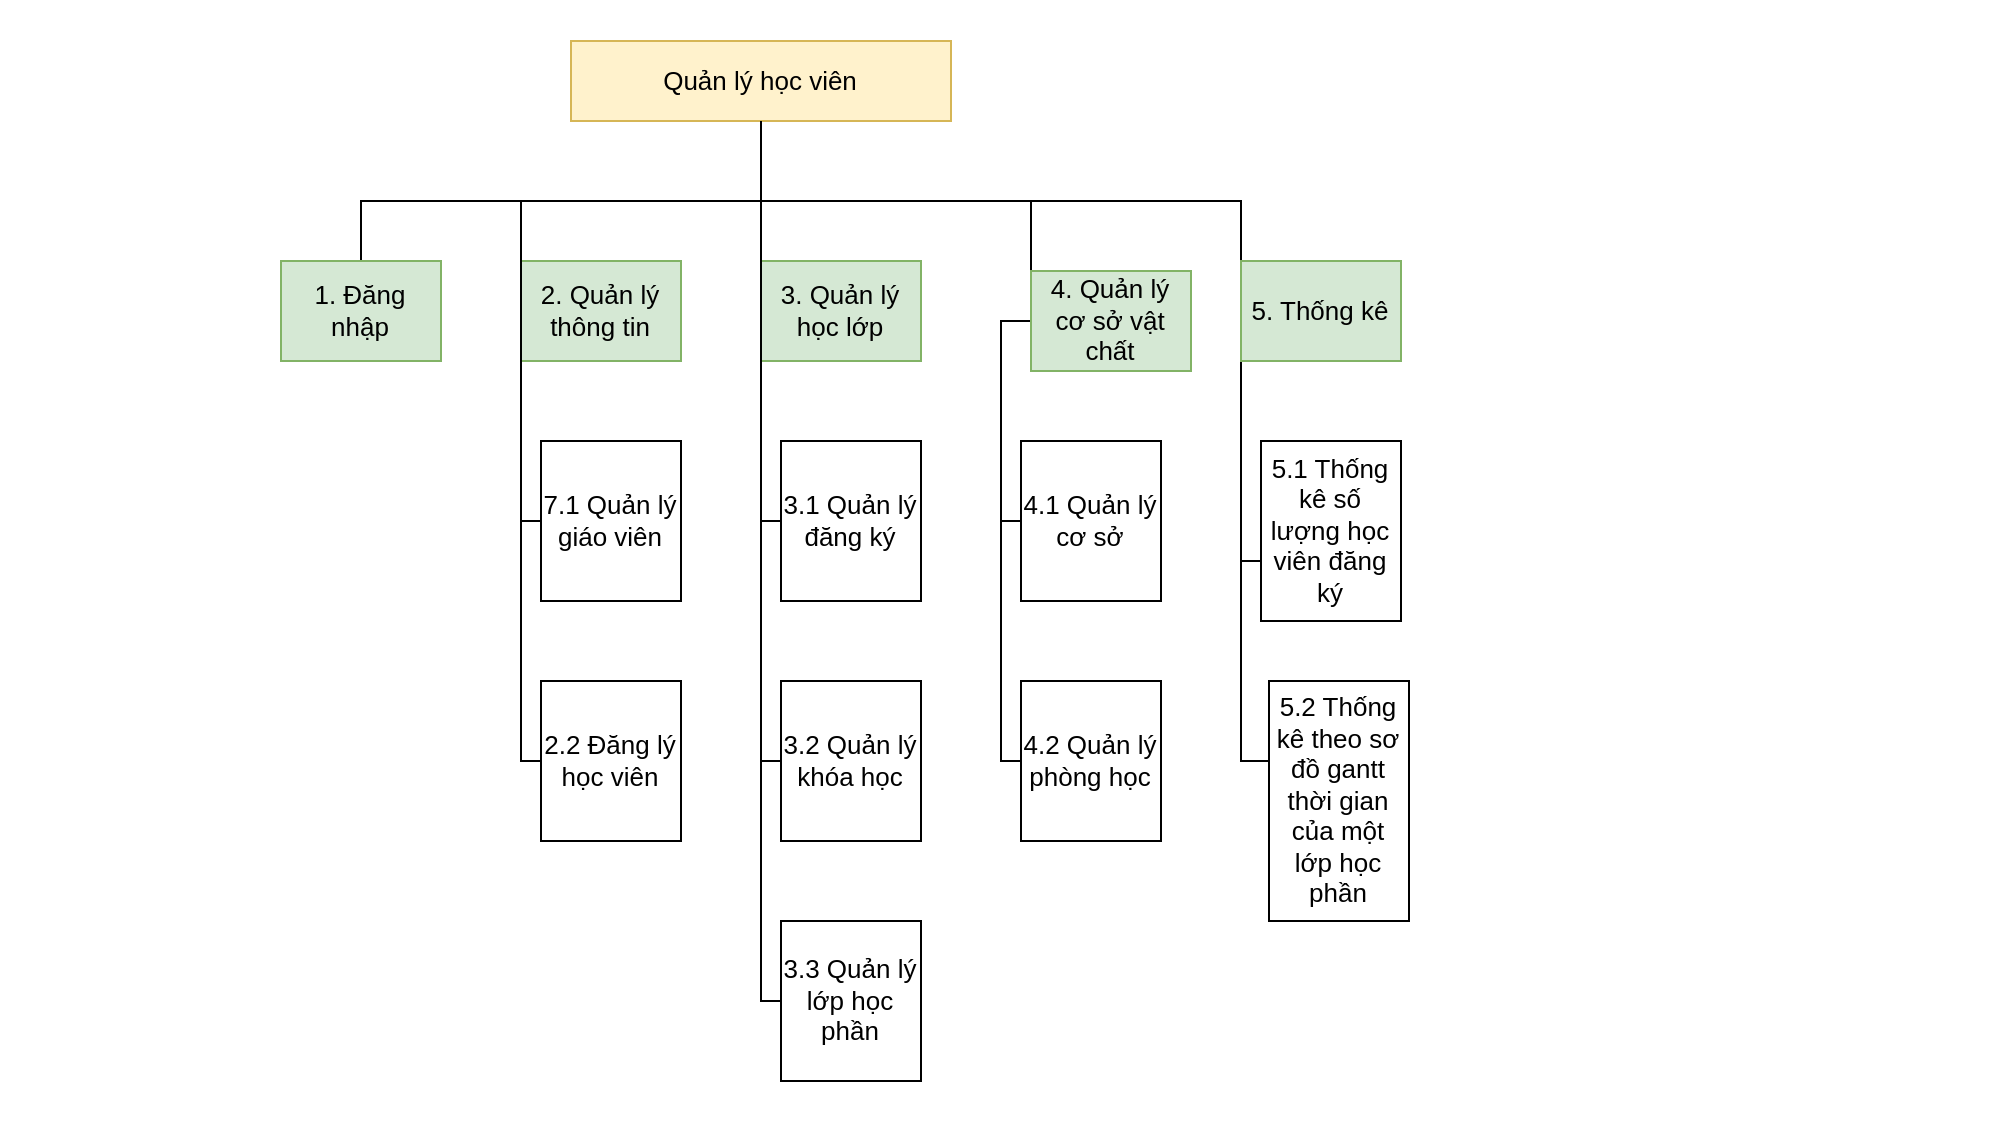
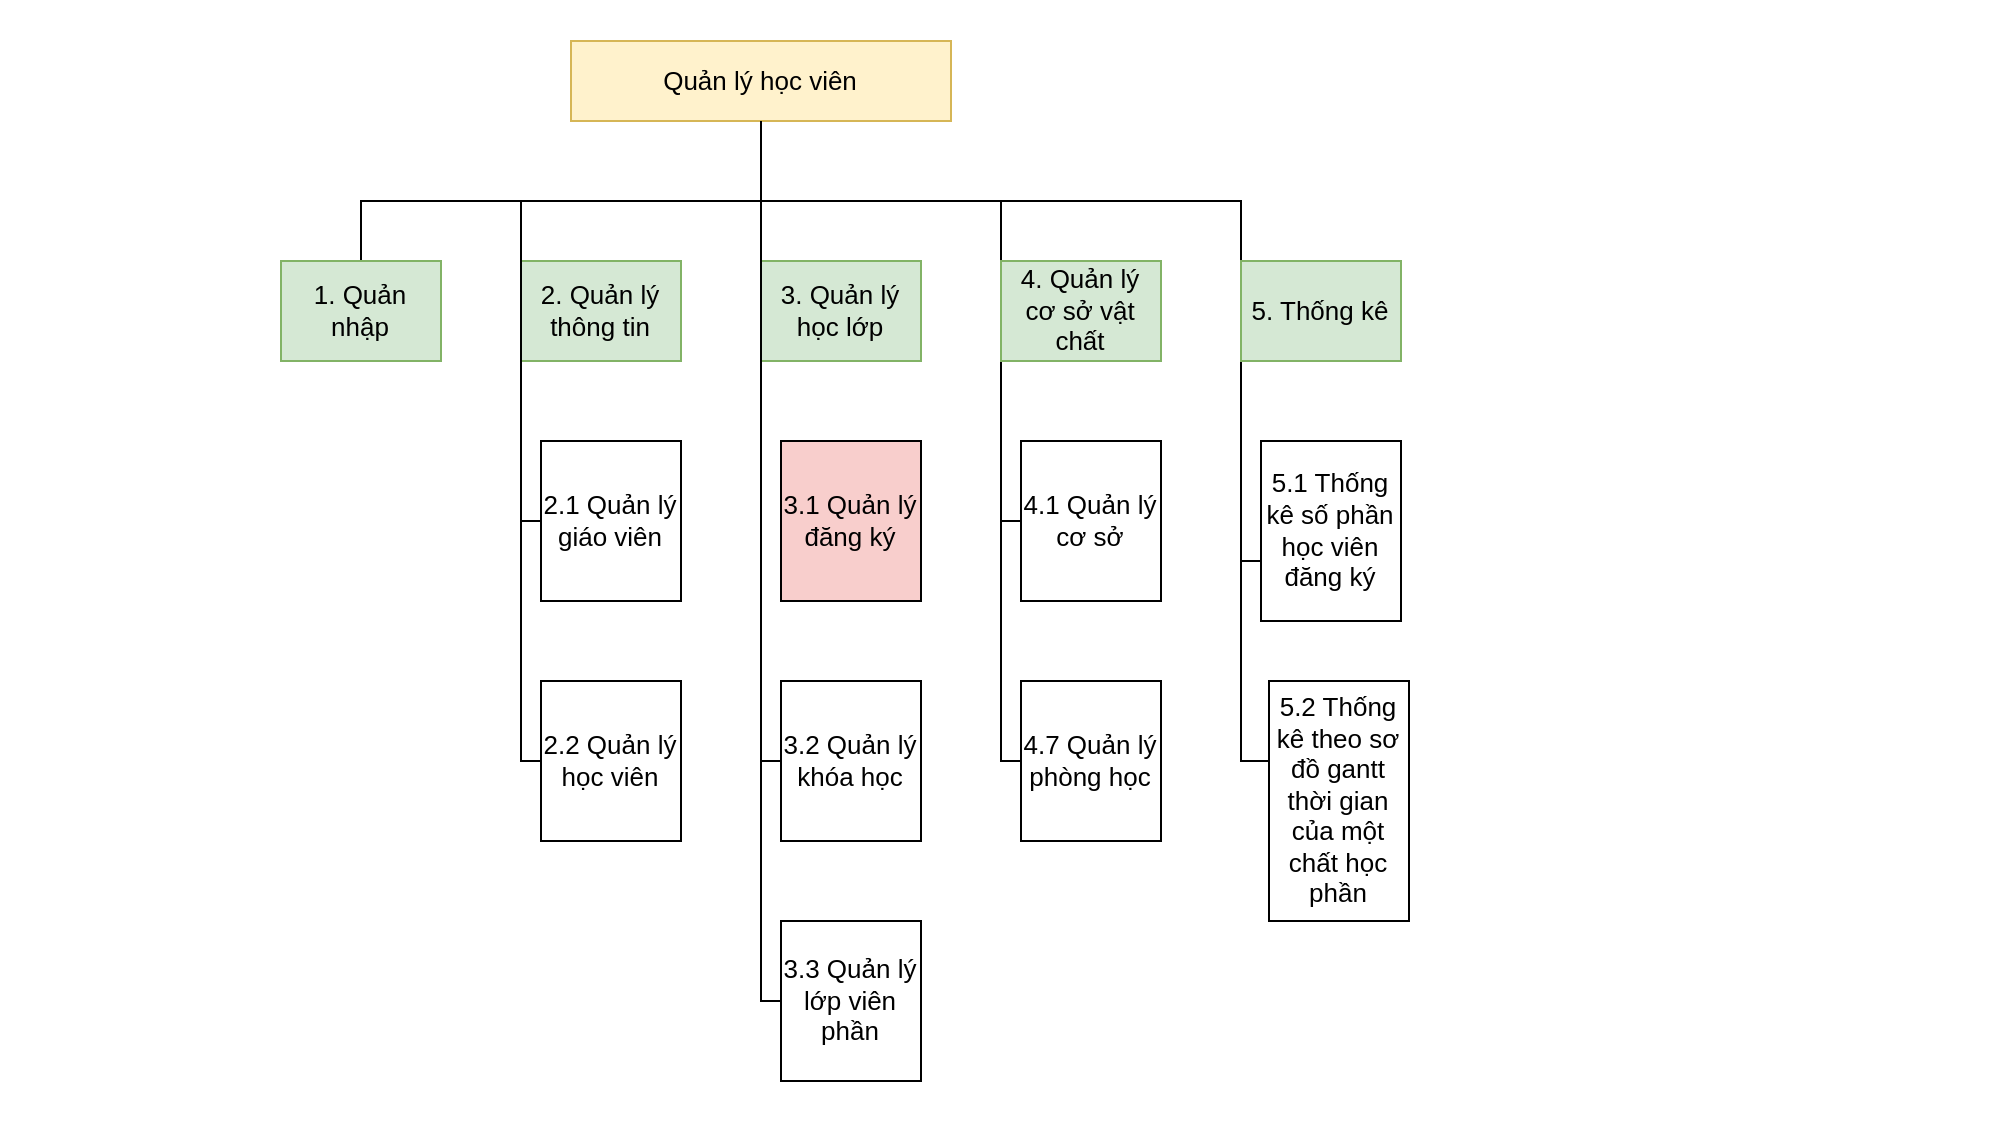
(361, 311) -> (361, 311)
(1111, 321) -> (1081, 311)
(611, 521) -> (611, 521)
(773, 521) -> none
(851, 521) -> (851, 521)
(1331, 531) -> (1331, 531)
(611, 761) -> (611, 761)
(1091, 761) -> (1091, 761)
(1339, 801) -> (1339, 801)
(851, 1001) -> (851, 1001)
